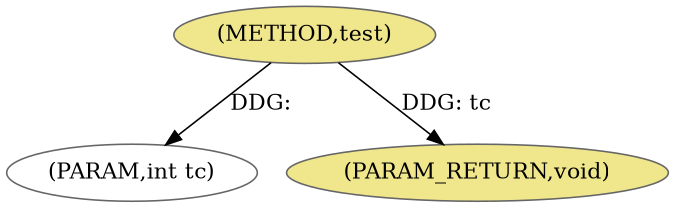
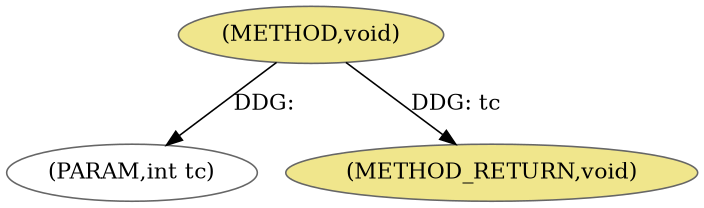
(305, 35) -> (311, 35)
(477, 173) -> (492, 173)
